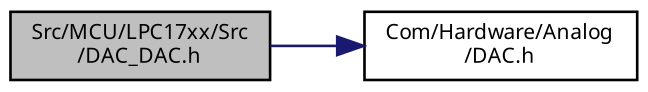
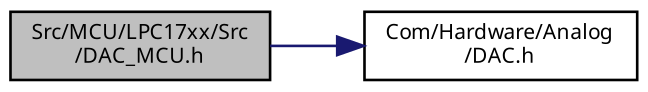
(140, 46) -> (140, 46)
